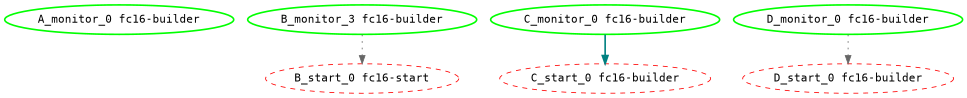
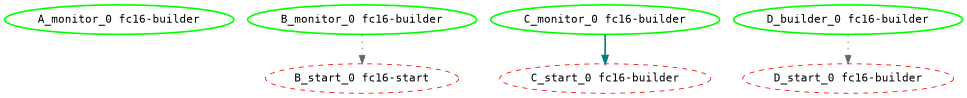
(362, 20) -> (362, 20)
(848, 20) -> (848, 20)
